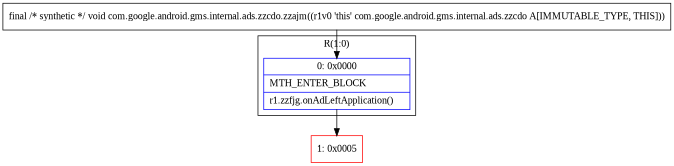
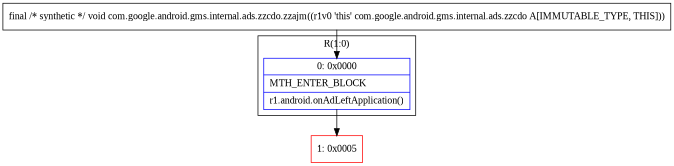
(332, 101) -> (337, 101)
